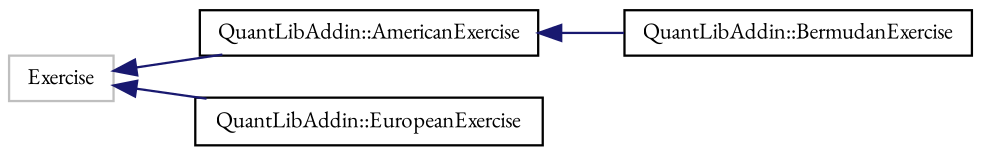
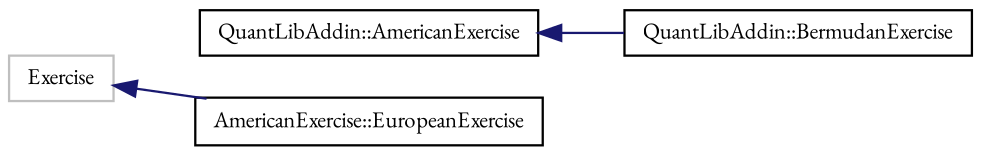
(179, 61) -> none
(369, 121) -> (369, 121)
